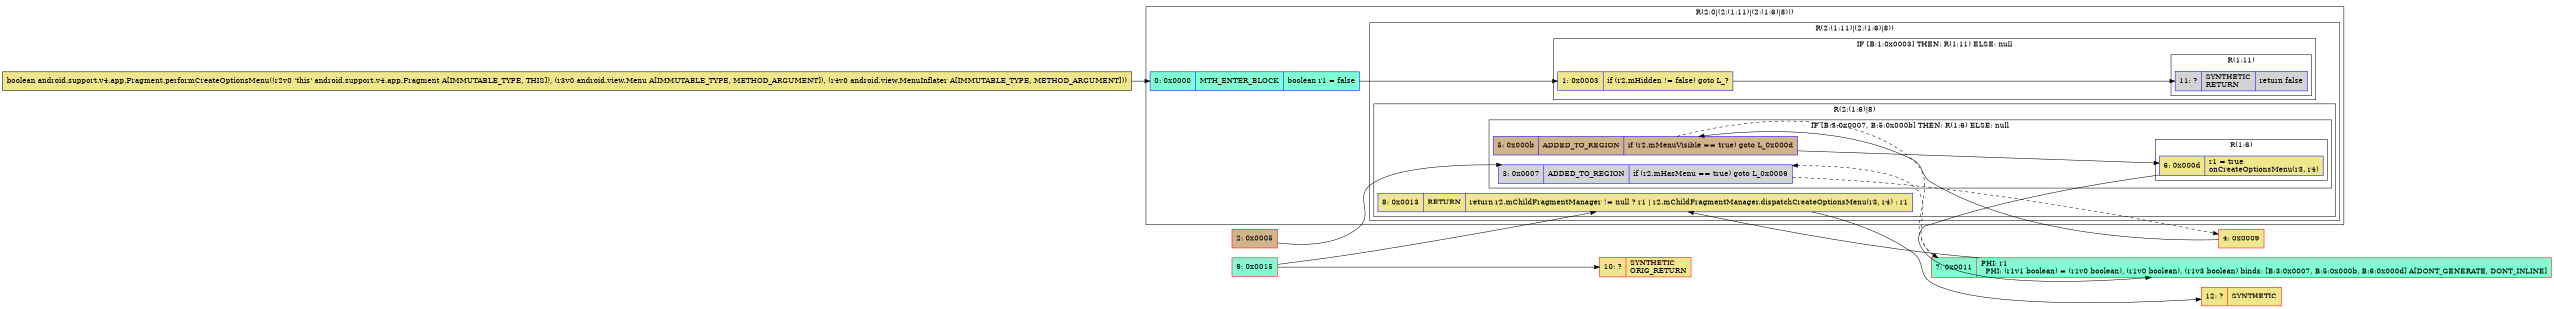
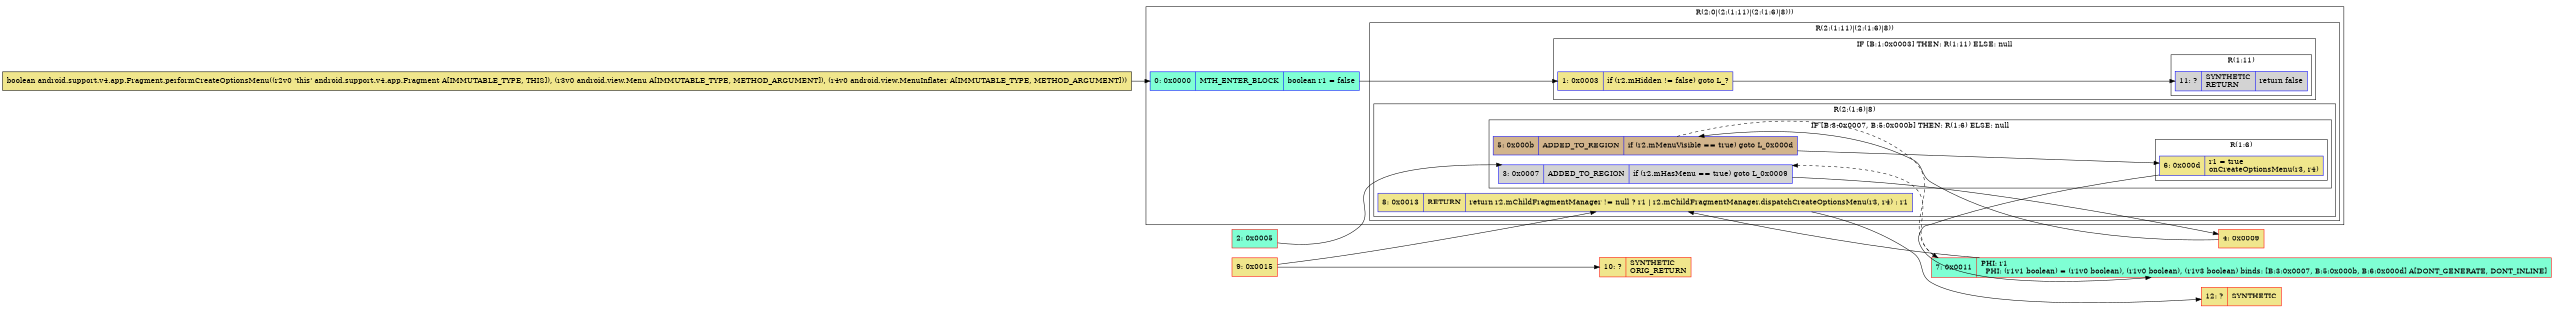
(2004, 197) -> (2004, 197)
(1255, 239) -> (1255, 239)
(1255, 267) -> (1255, 267)
